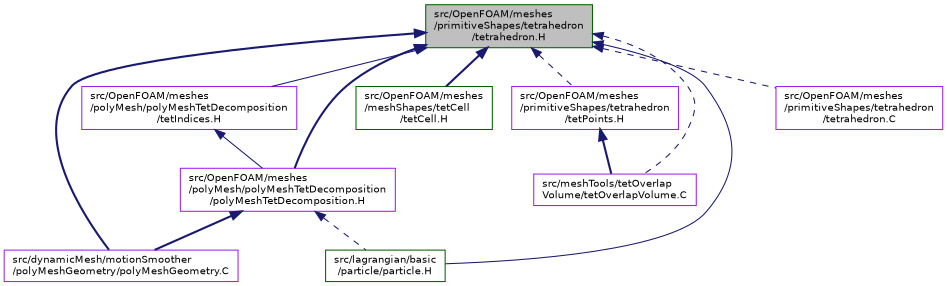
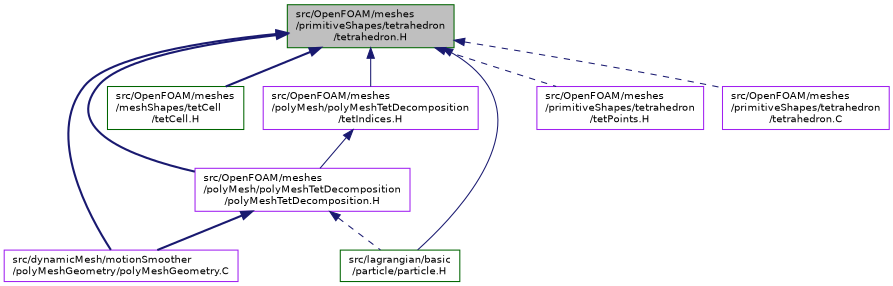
(615, 190) -> none
